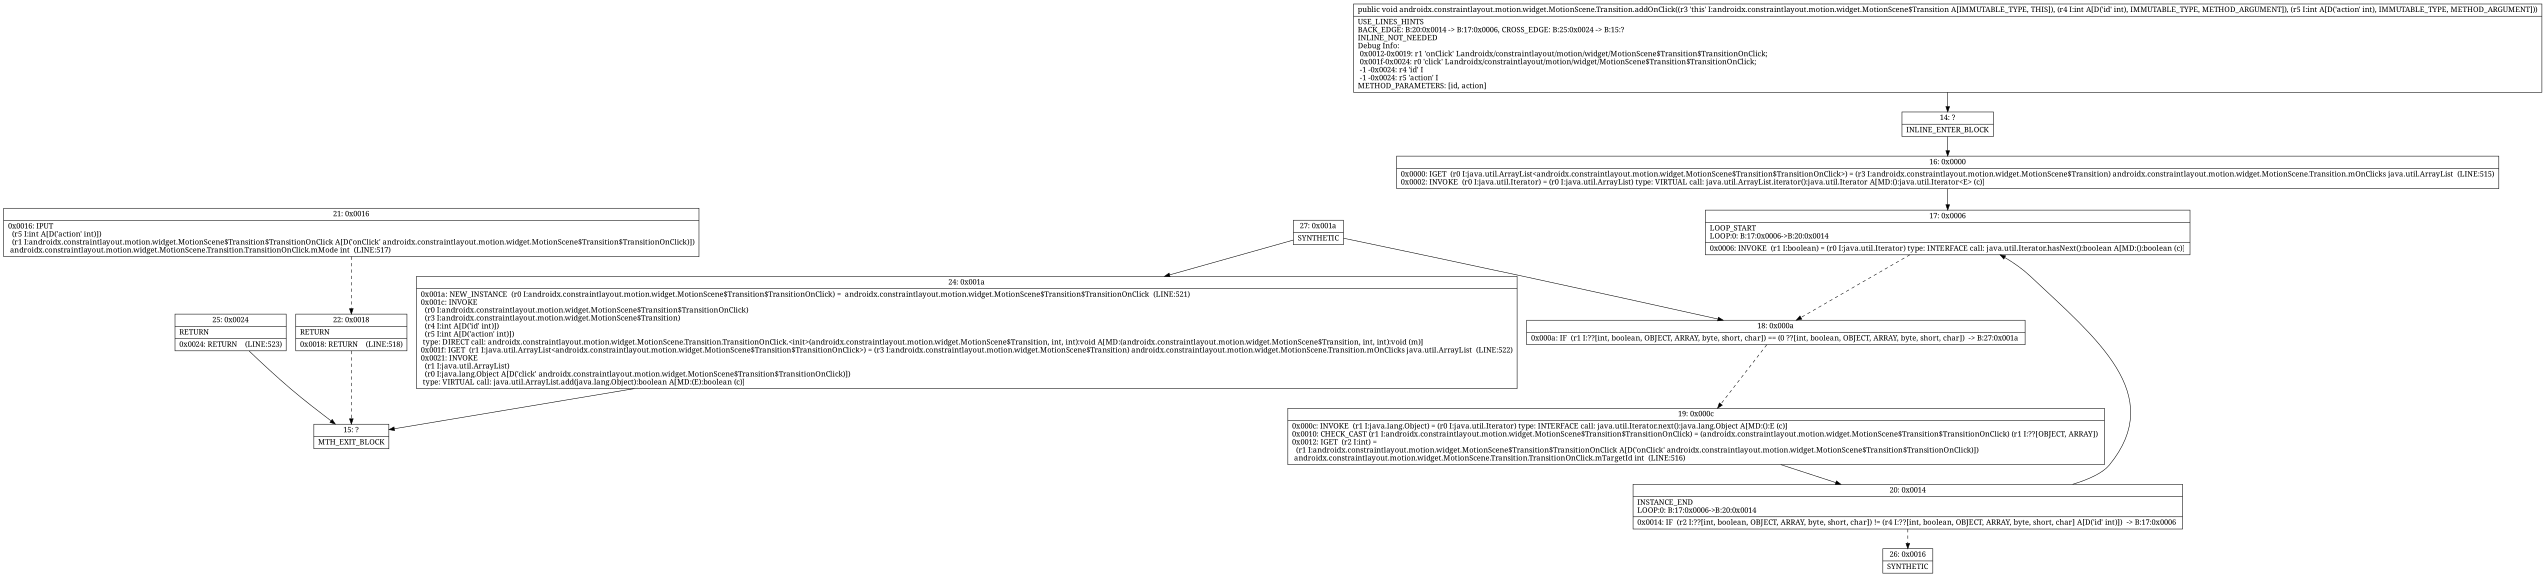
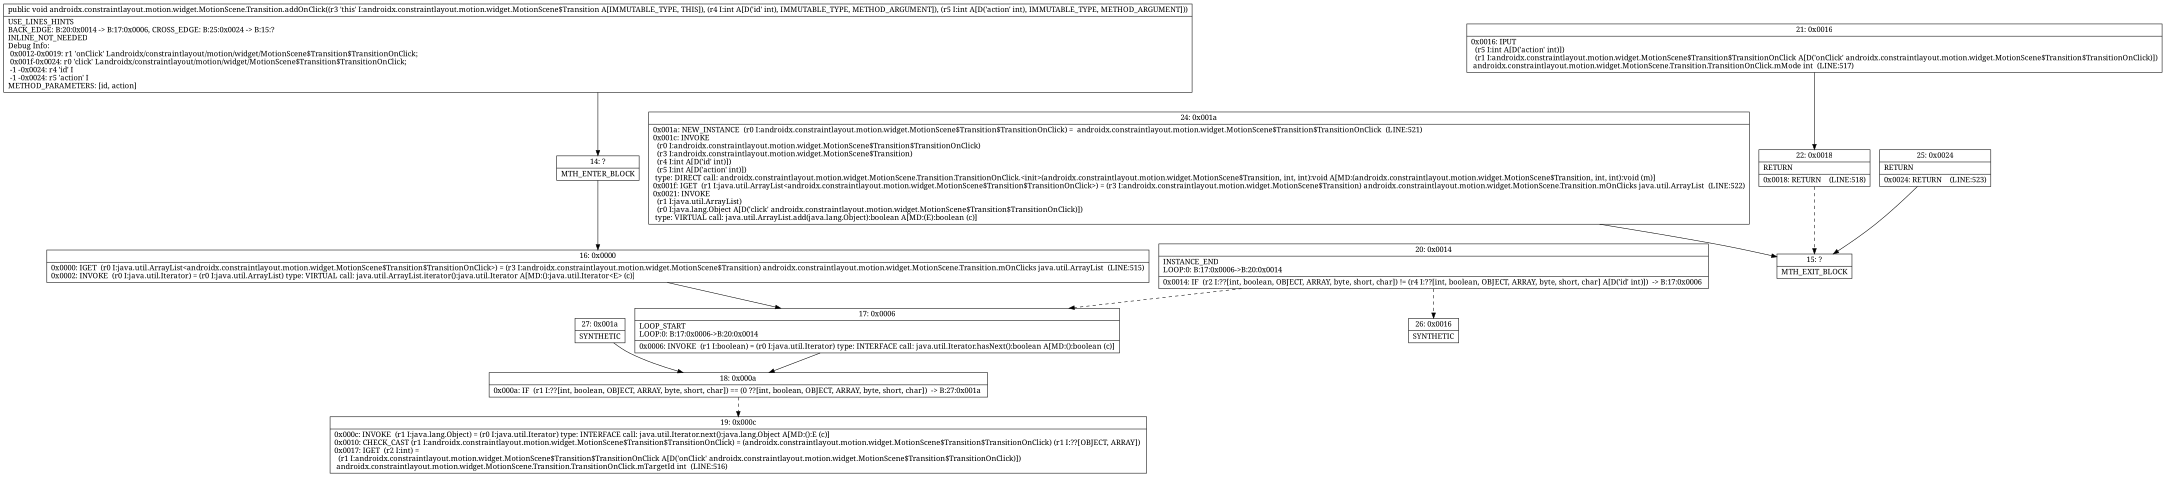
(1948, 130) -> (598, 174)
(1232, 257) -> none
(351, 283) -> (1814, 108)
(1855, 286) -> (797, 362)
(2113, 363) -> (1158, 298)
(1335, 442) -> (378, 451)
(1808, 474) -> none
